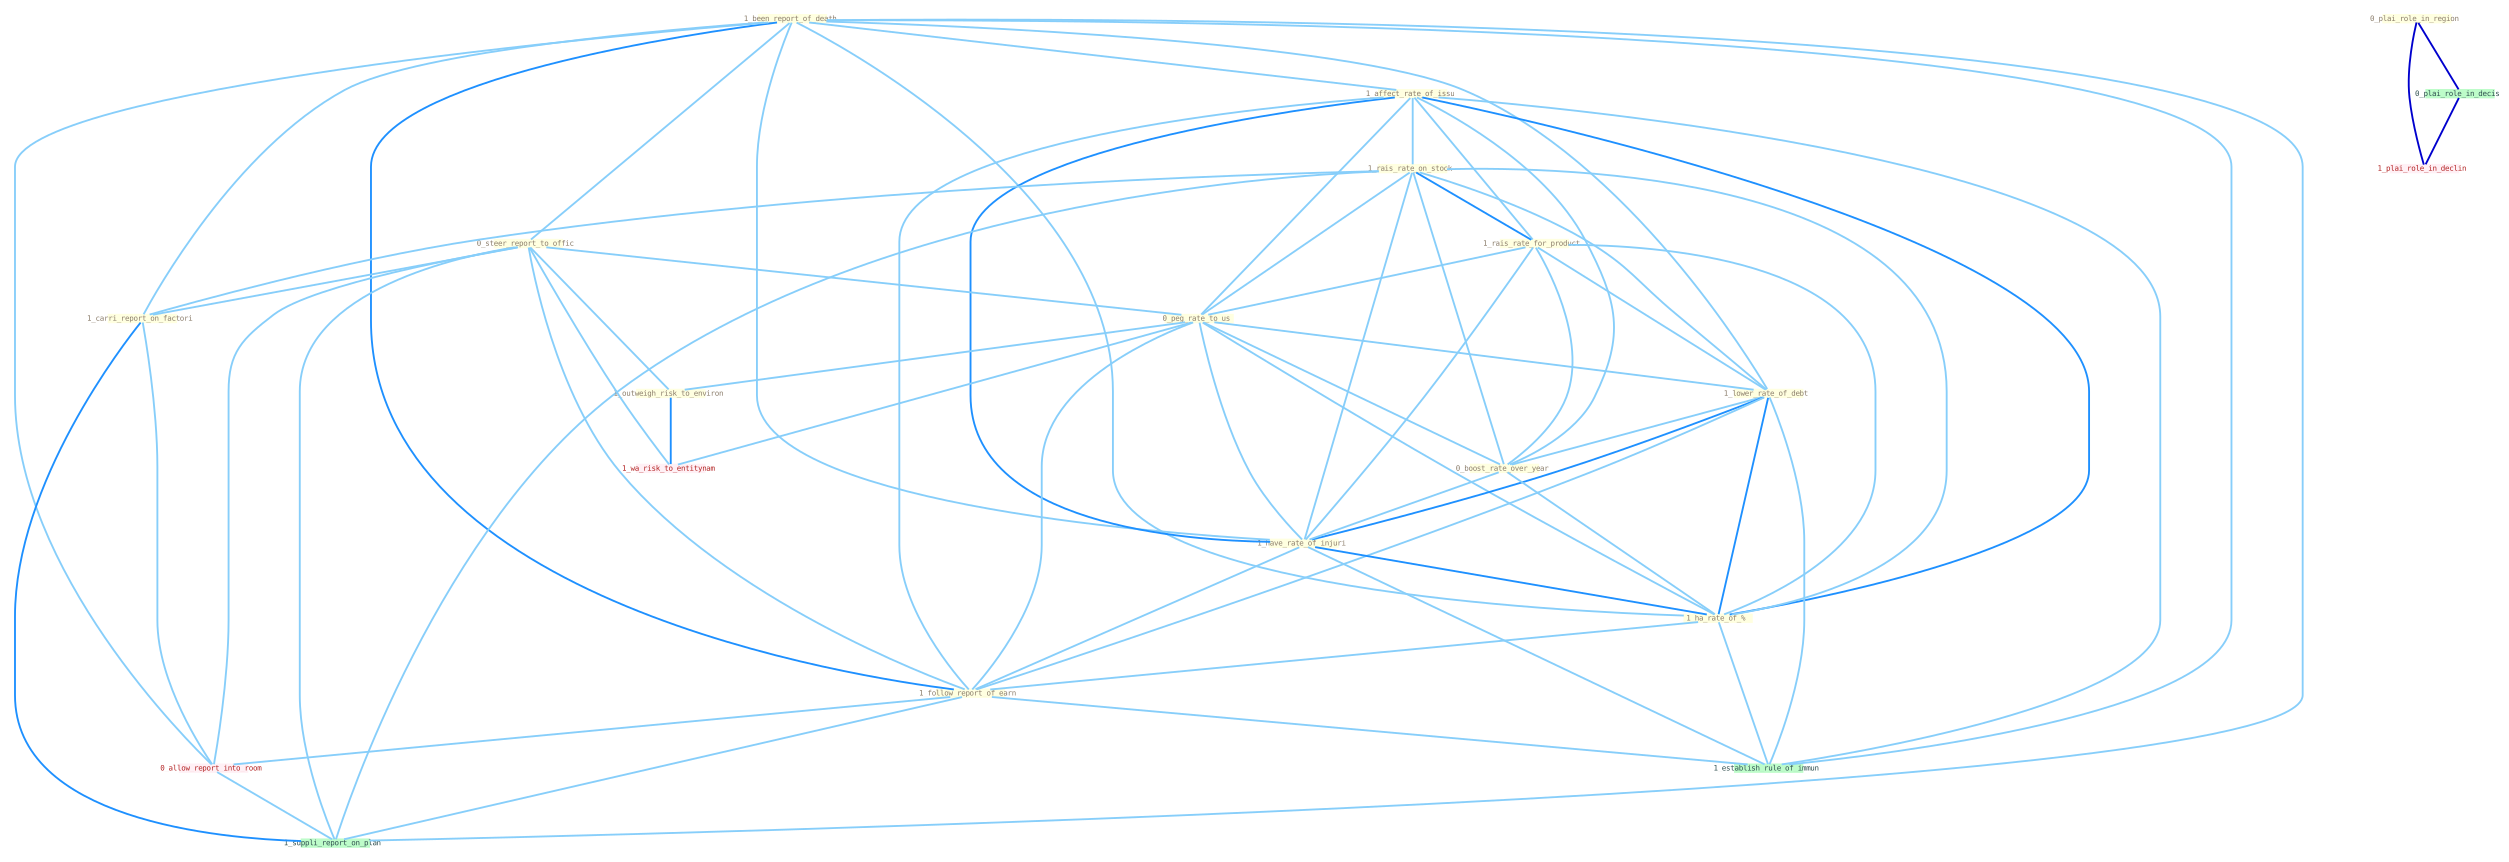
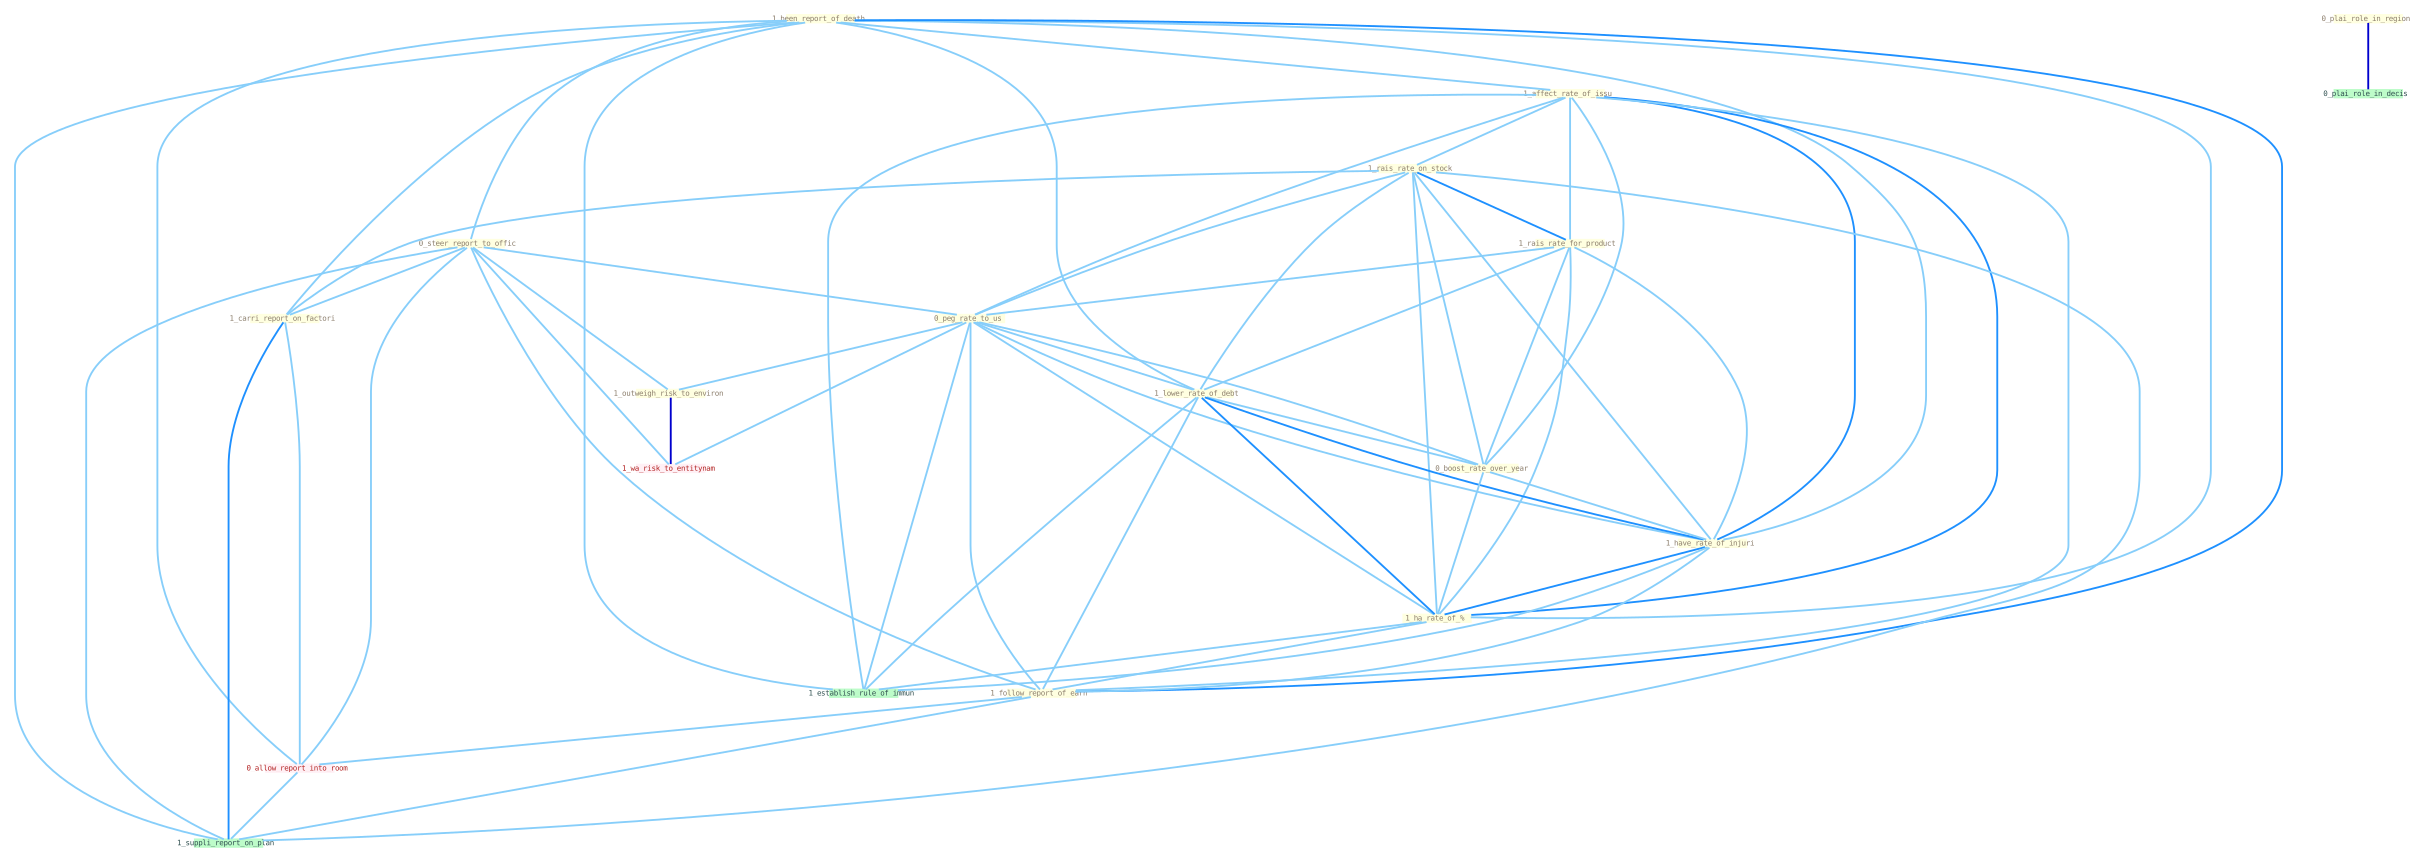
(2424, 169) -> none
(671, 431) -> (671, 431)
(1370, 731) -> (917, 506)
